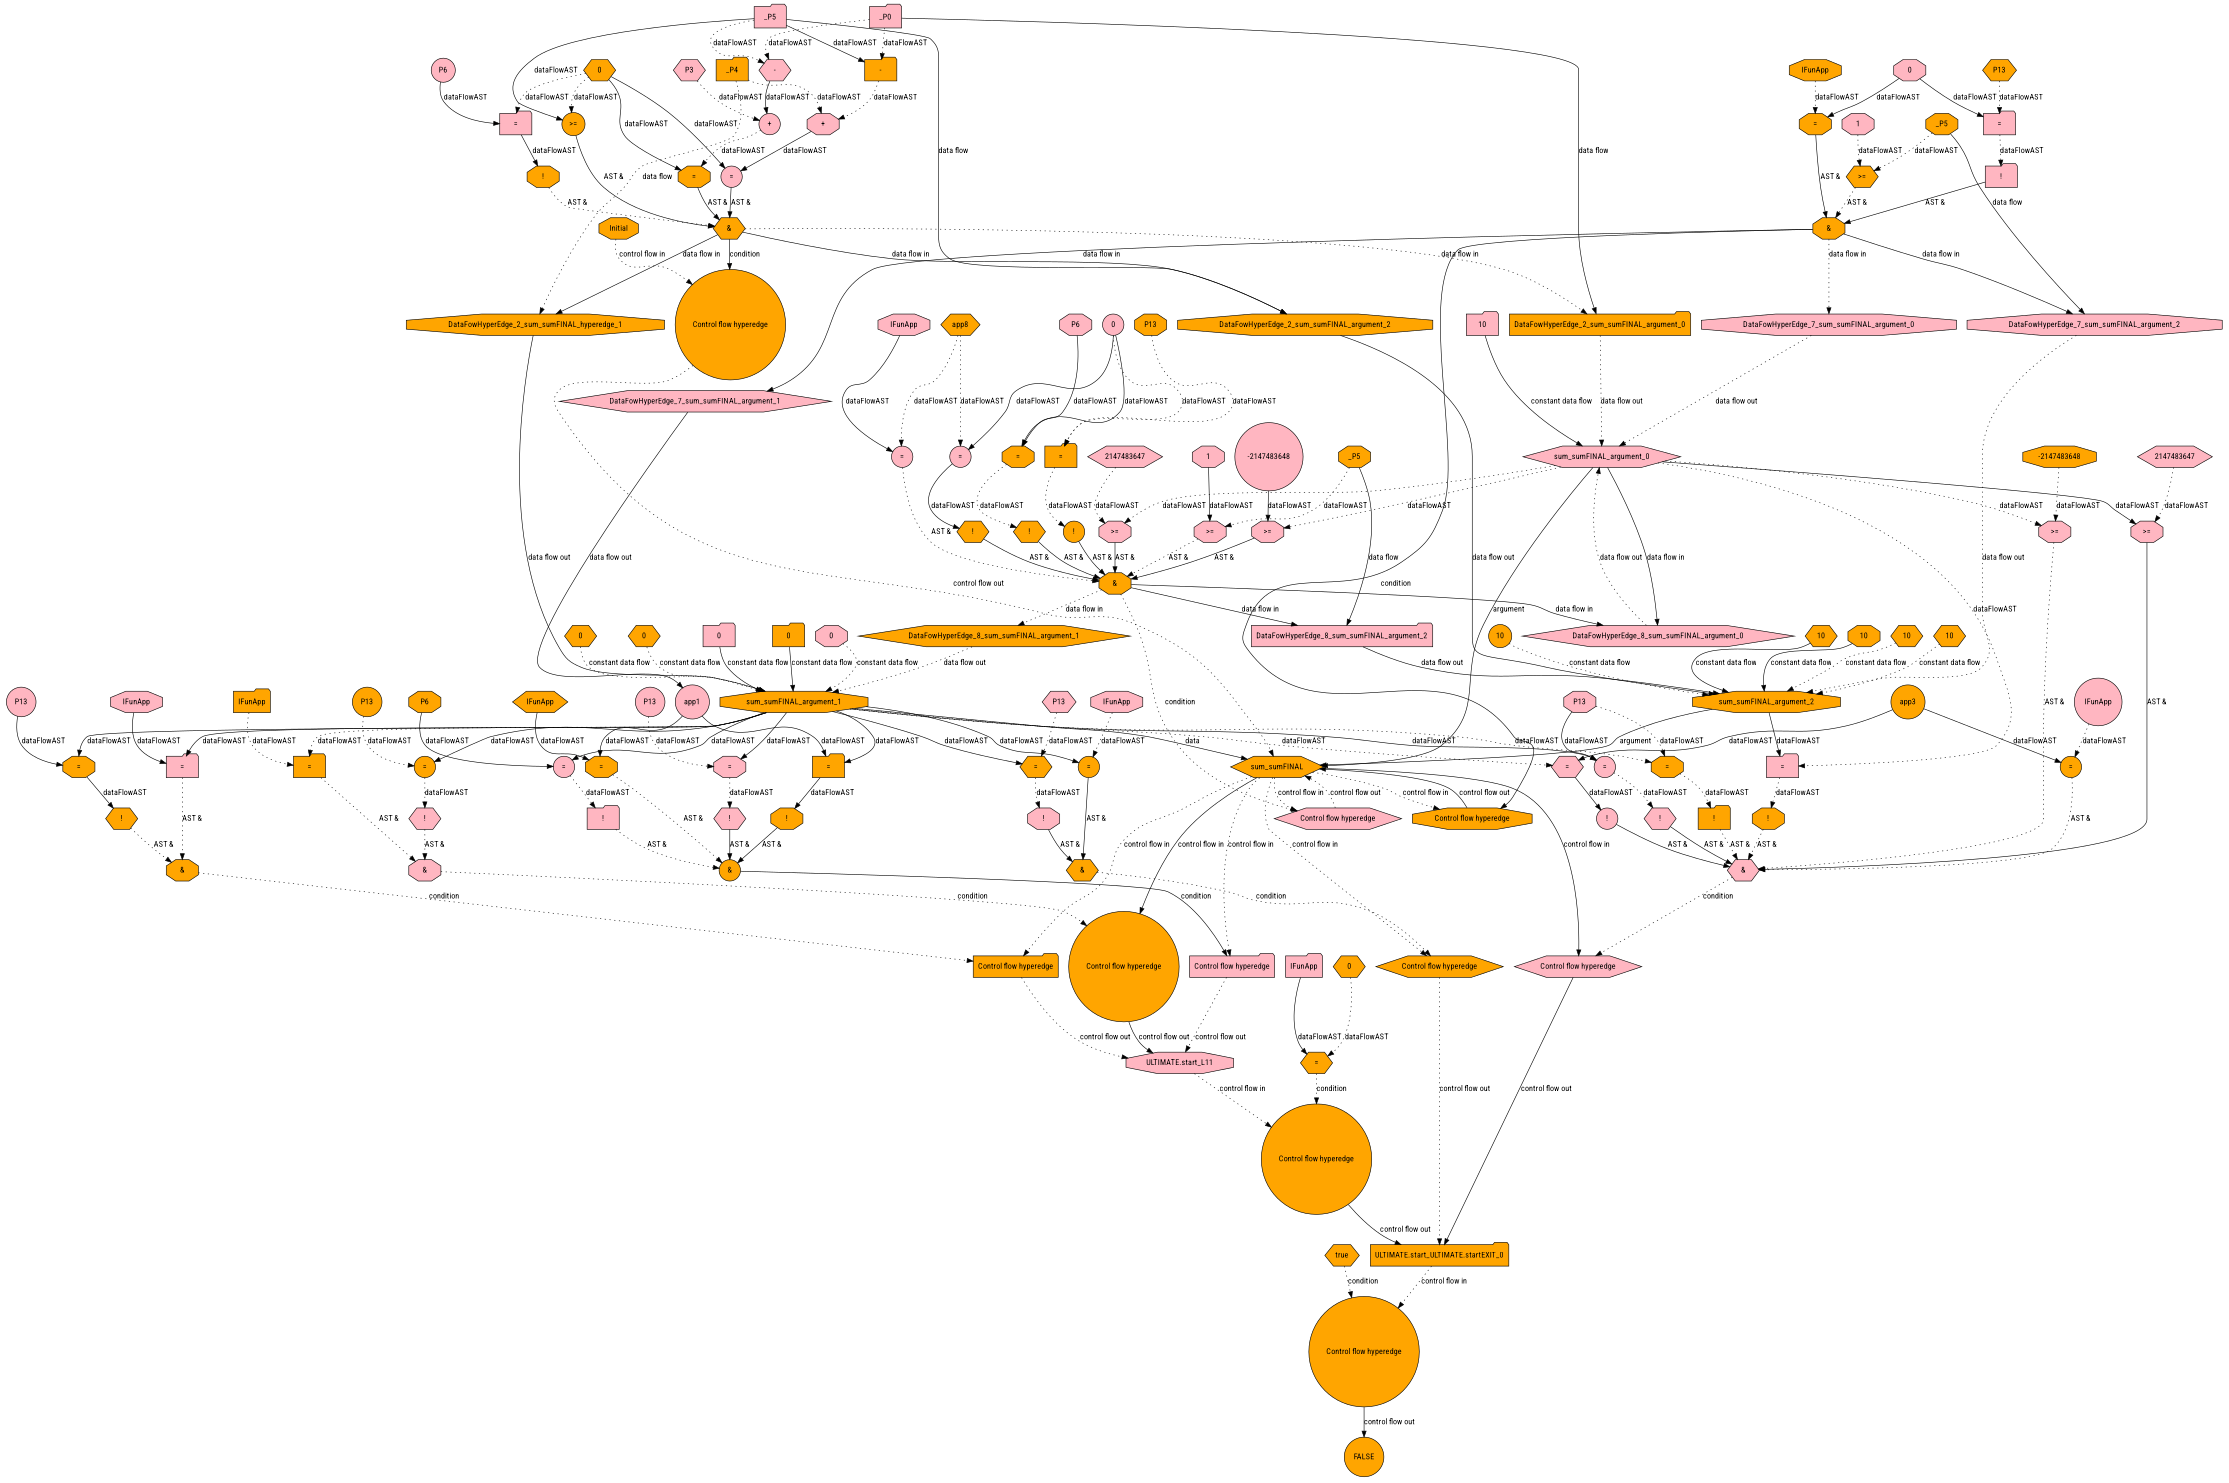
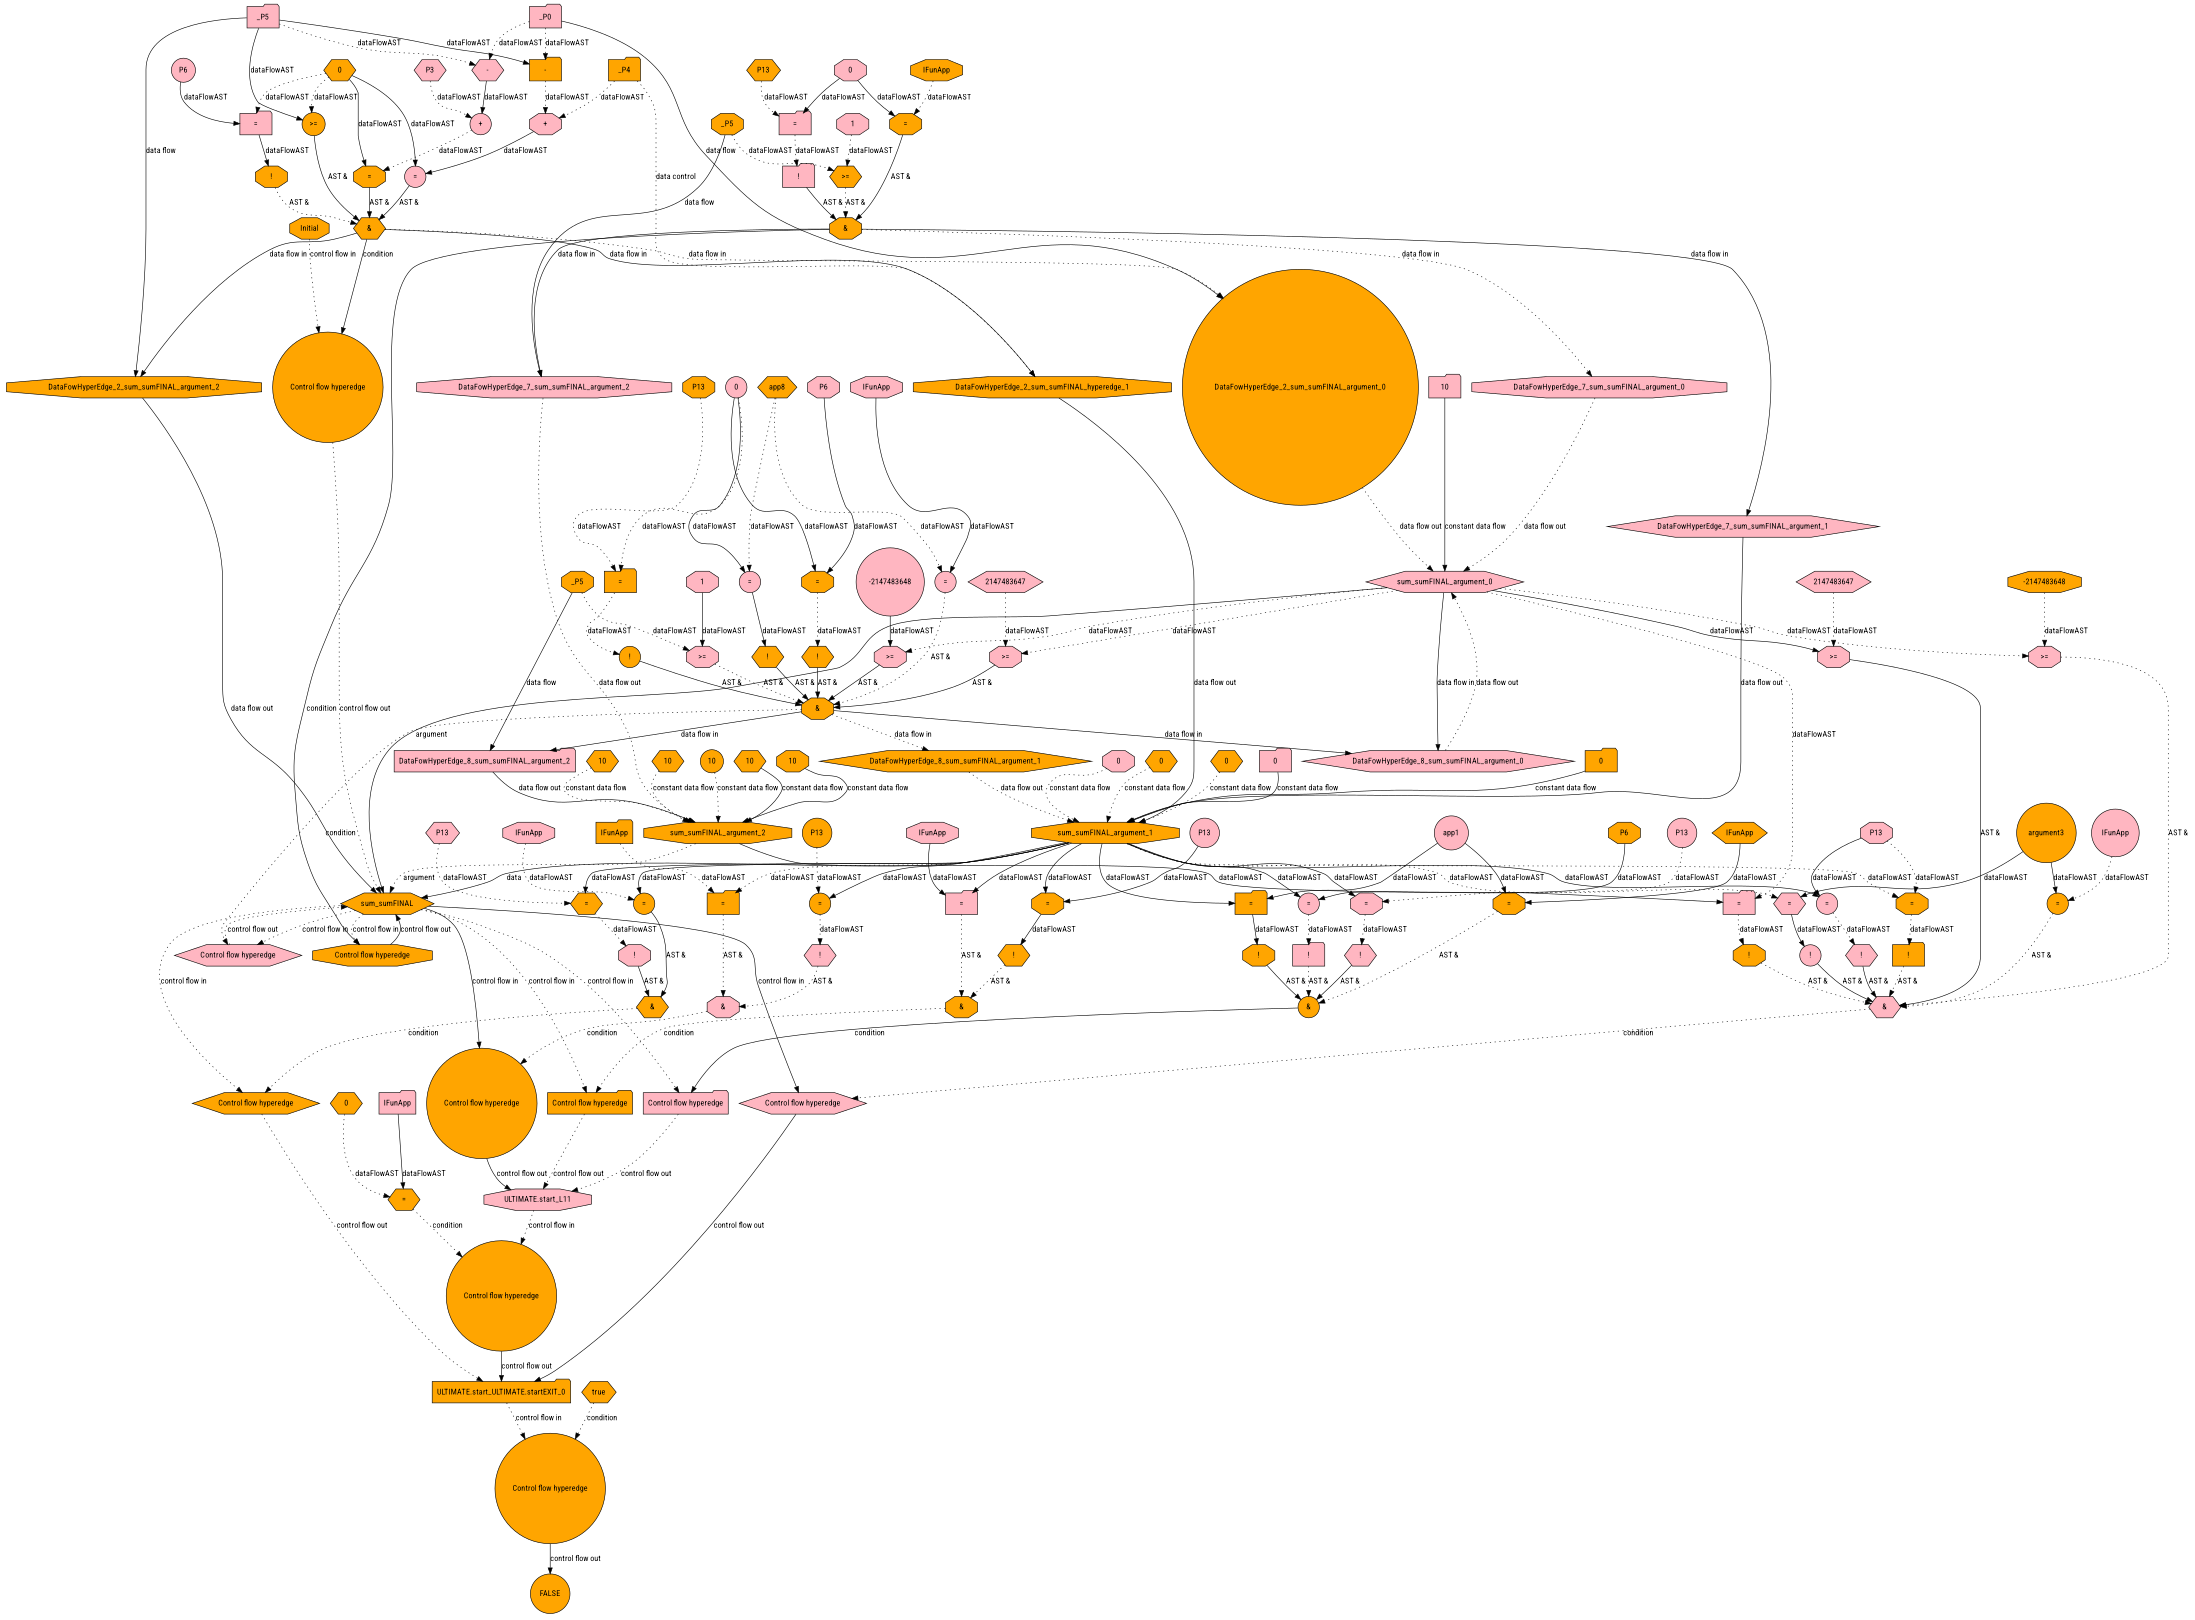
(658, 177) -> (676, 177)
(1600, 325) -> (1300, 387)
(1472, 578) -> (223, 661)
(565, 596) -> (1559, 795)
(1908, 702) -> (2046, 833)
(1523, 756) -> (534, 865)
